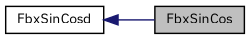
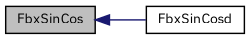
(136, 20) -> (128, 20)
